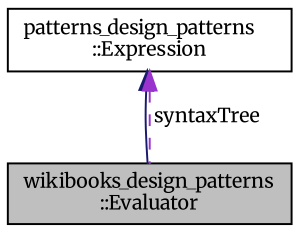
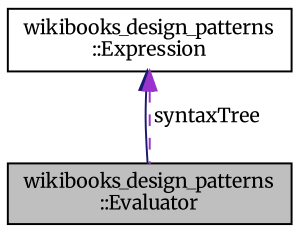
(150, 40) -> (150, 40)
